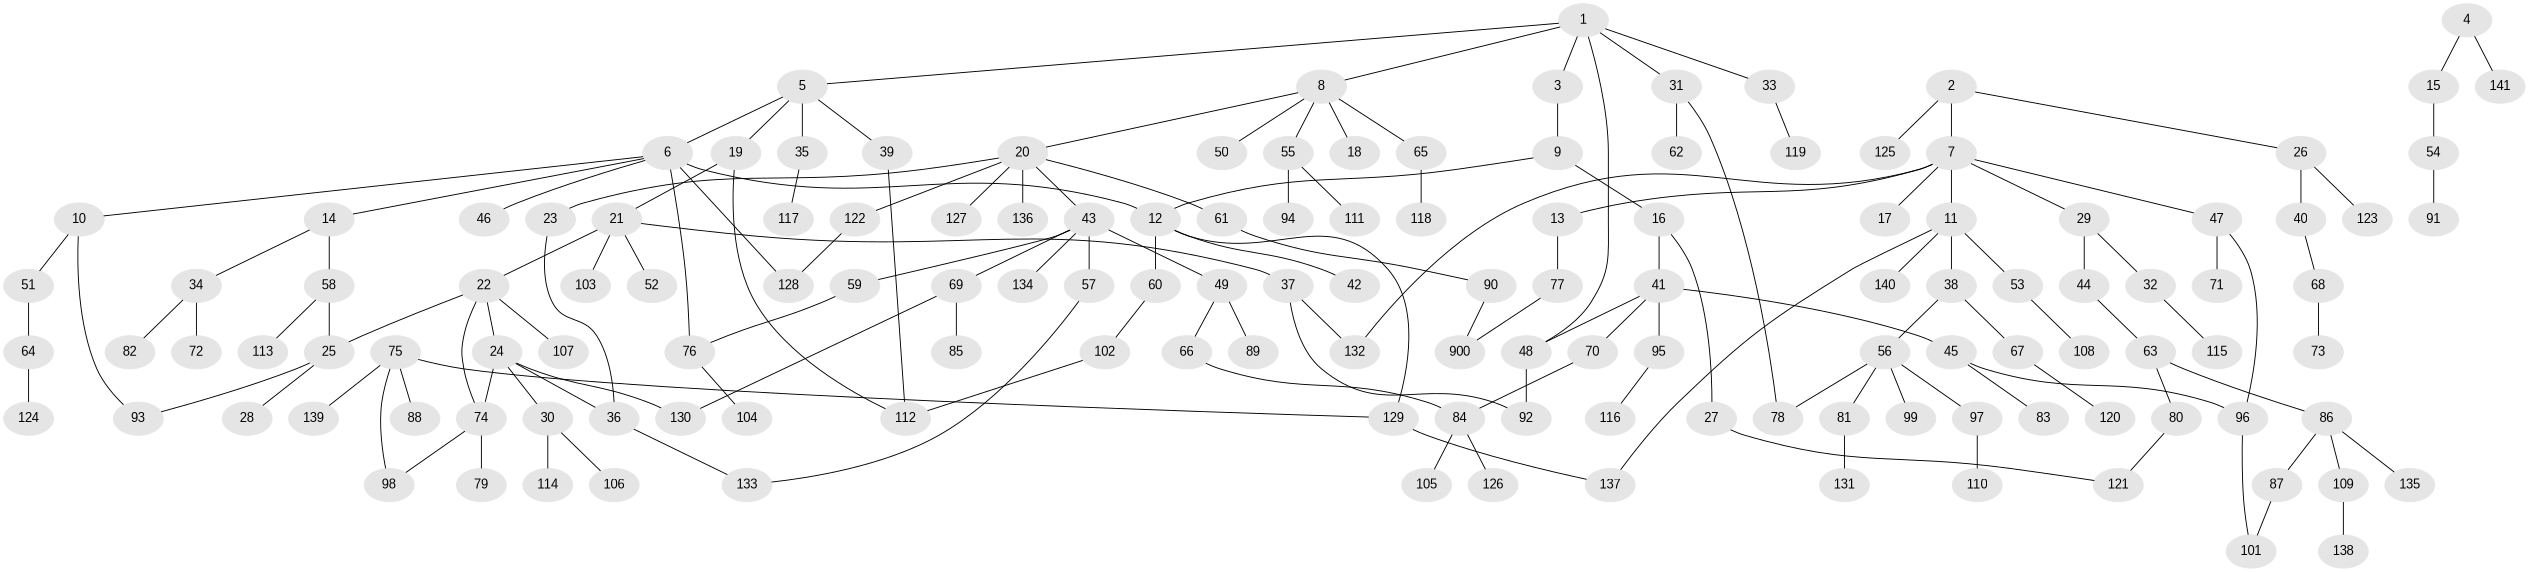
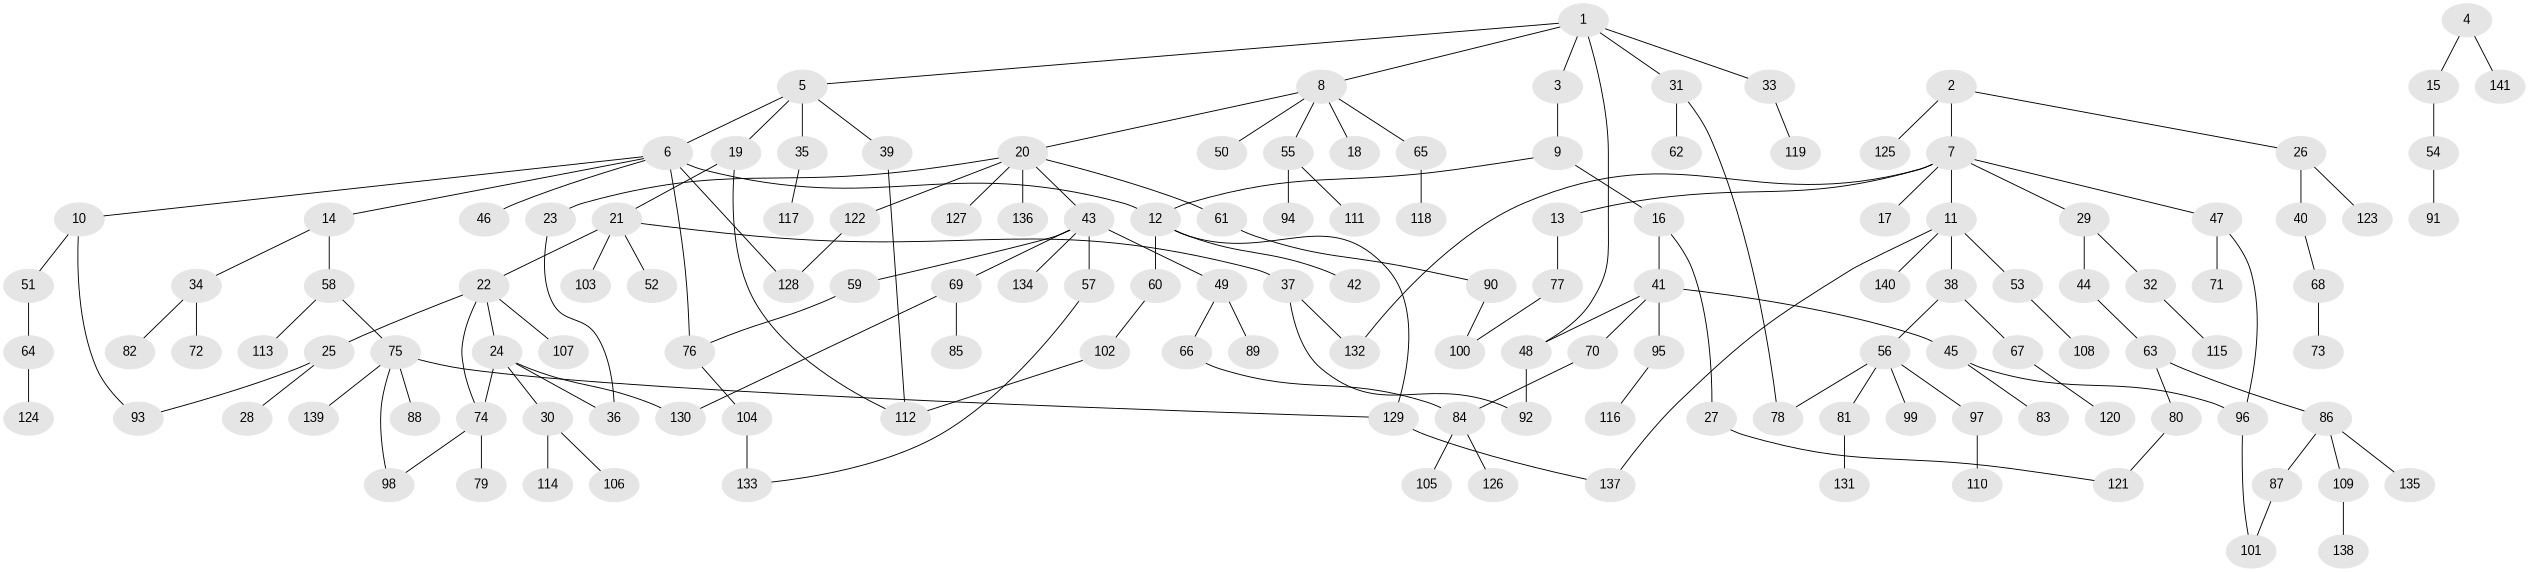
(329, 319) -> (362, 319)
(1460, 352) -> (1460, 352)
(681, 452) -> (747, 452)
